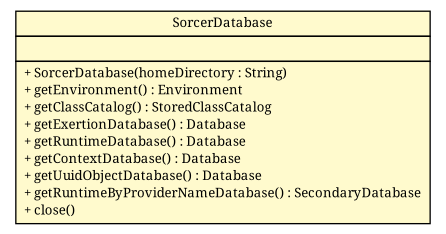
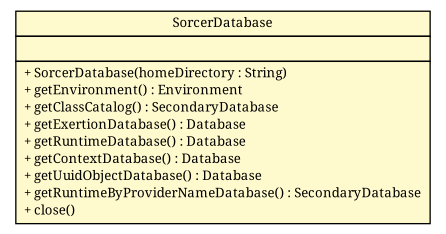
(148, 108) -> (152, 108)
